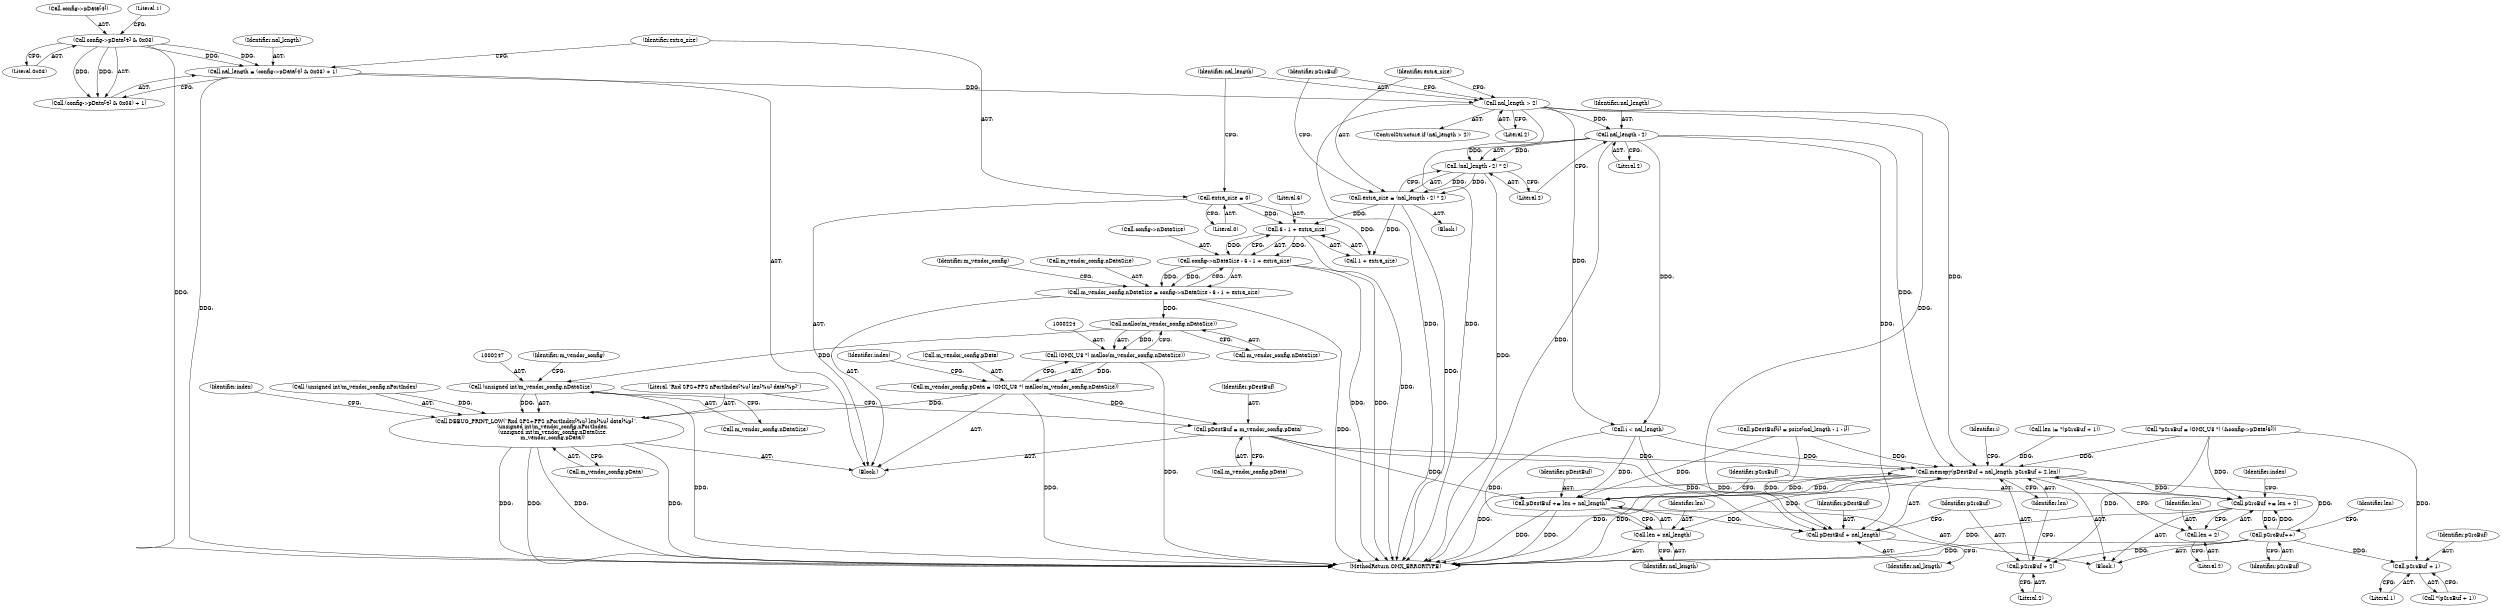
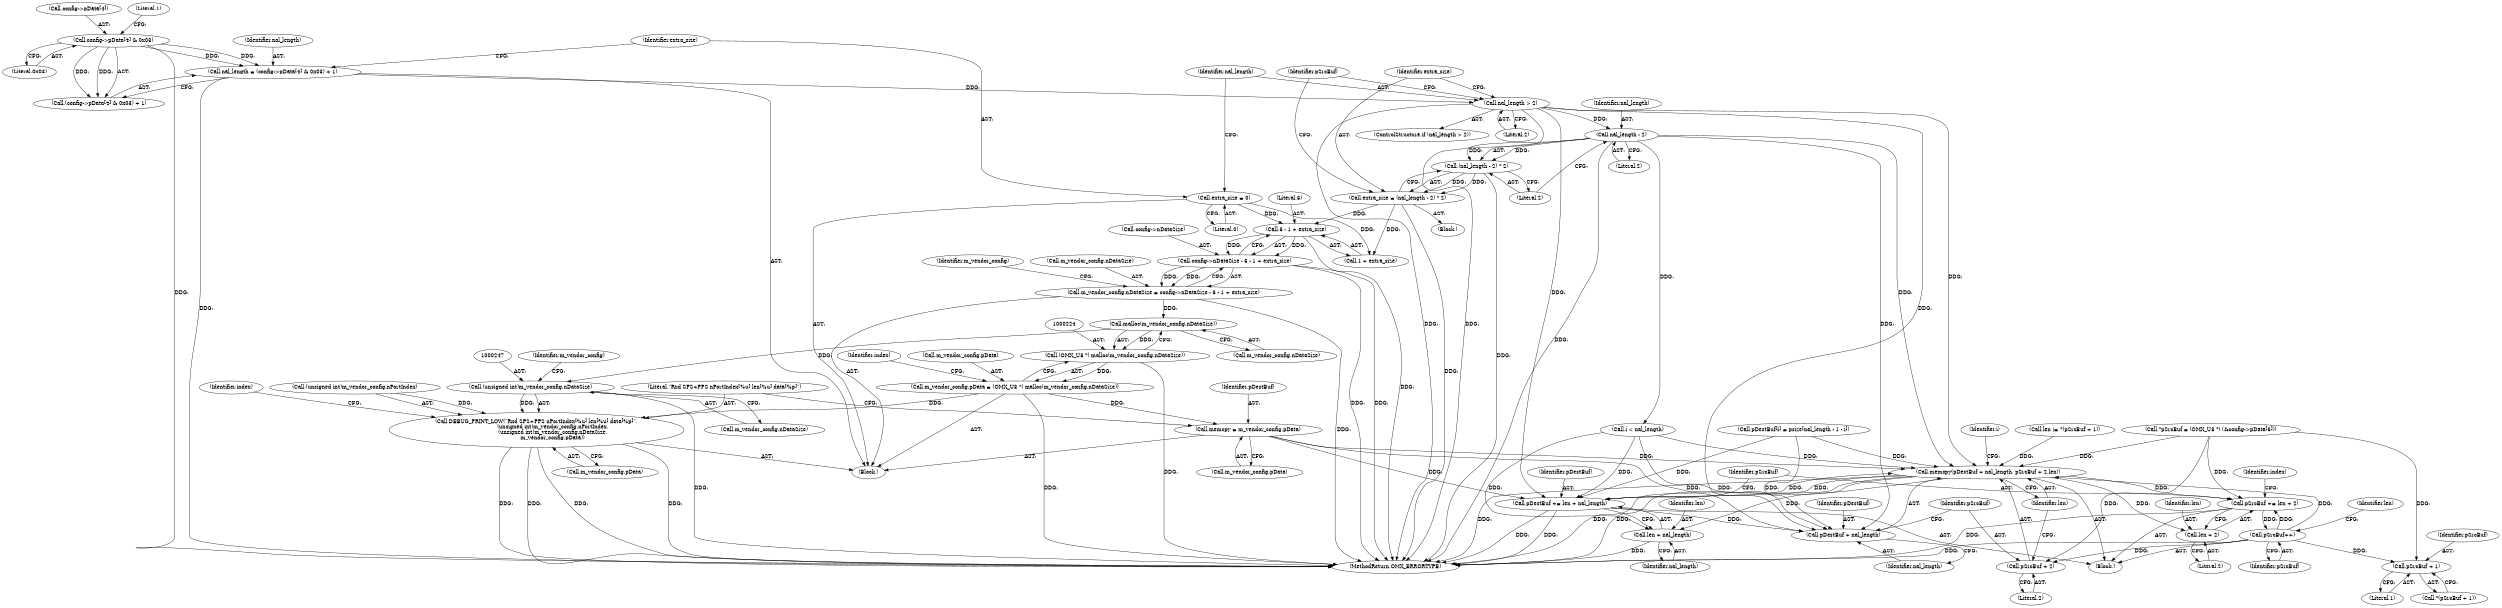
(1573, 267) -> (1549, 301)
(1248, 430) -> (1248, 430)
(2144, 504) -> (2144, 504)
(1639, 551) -> (1639, 551)
